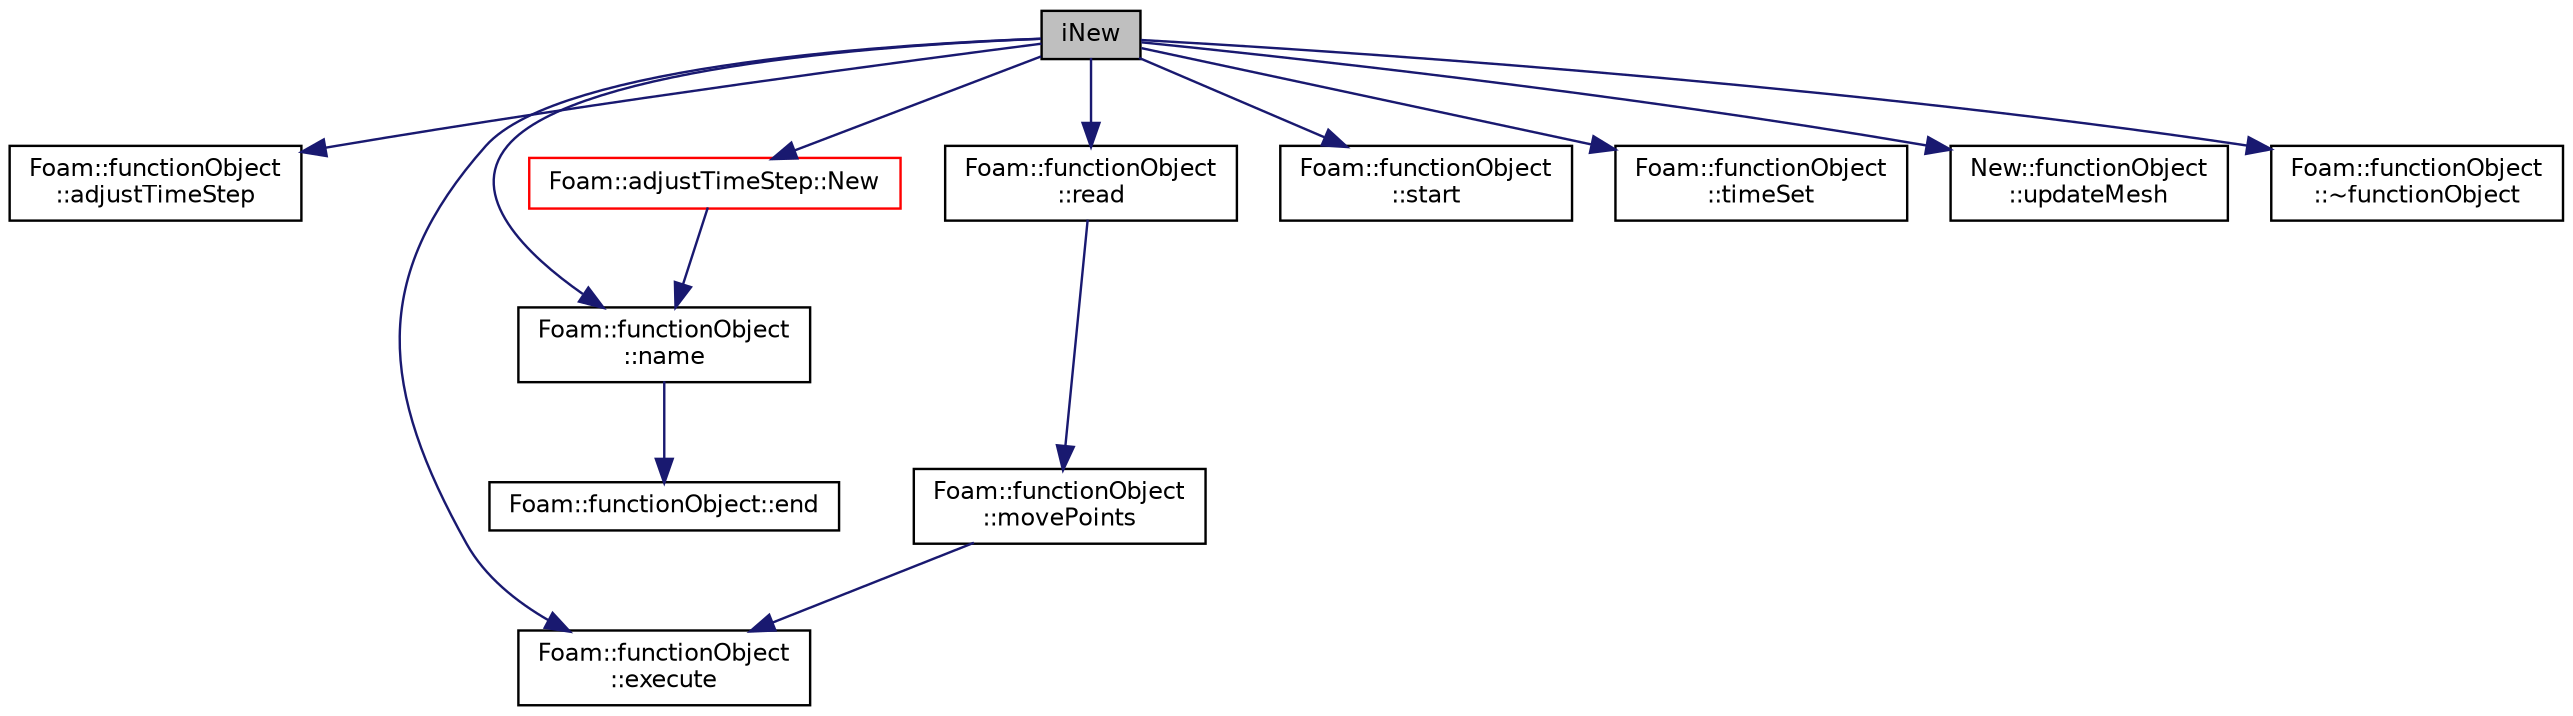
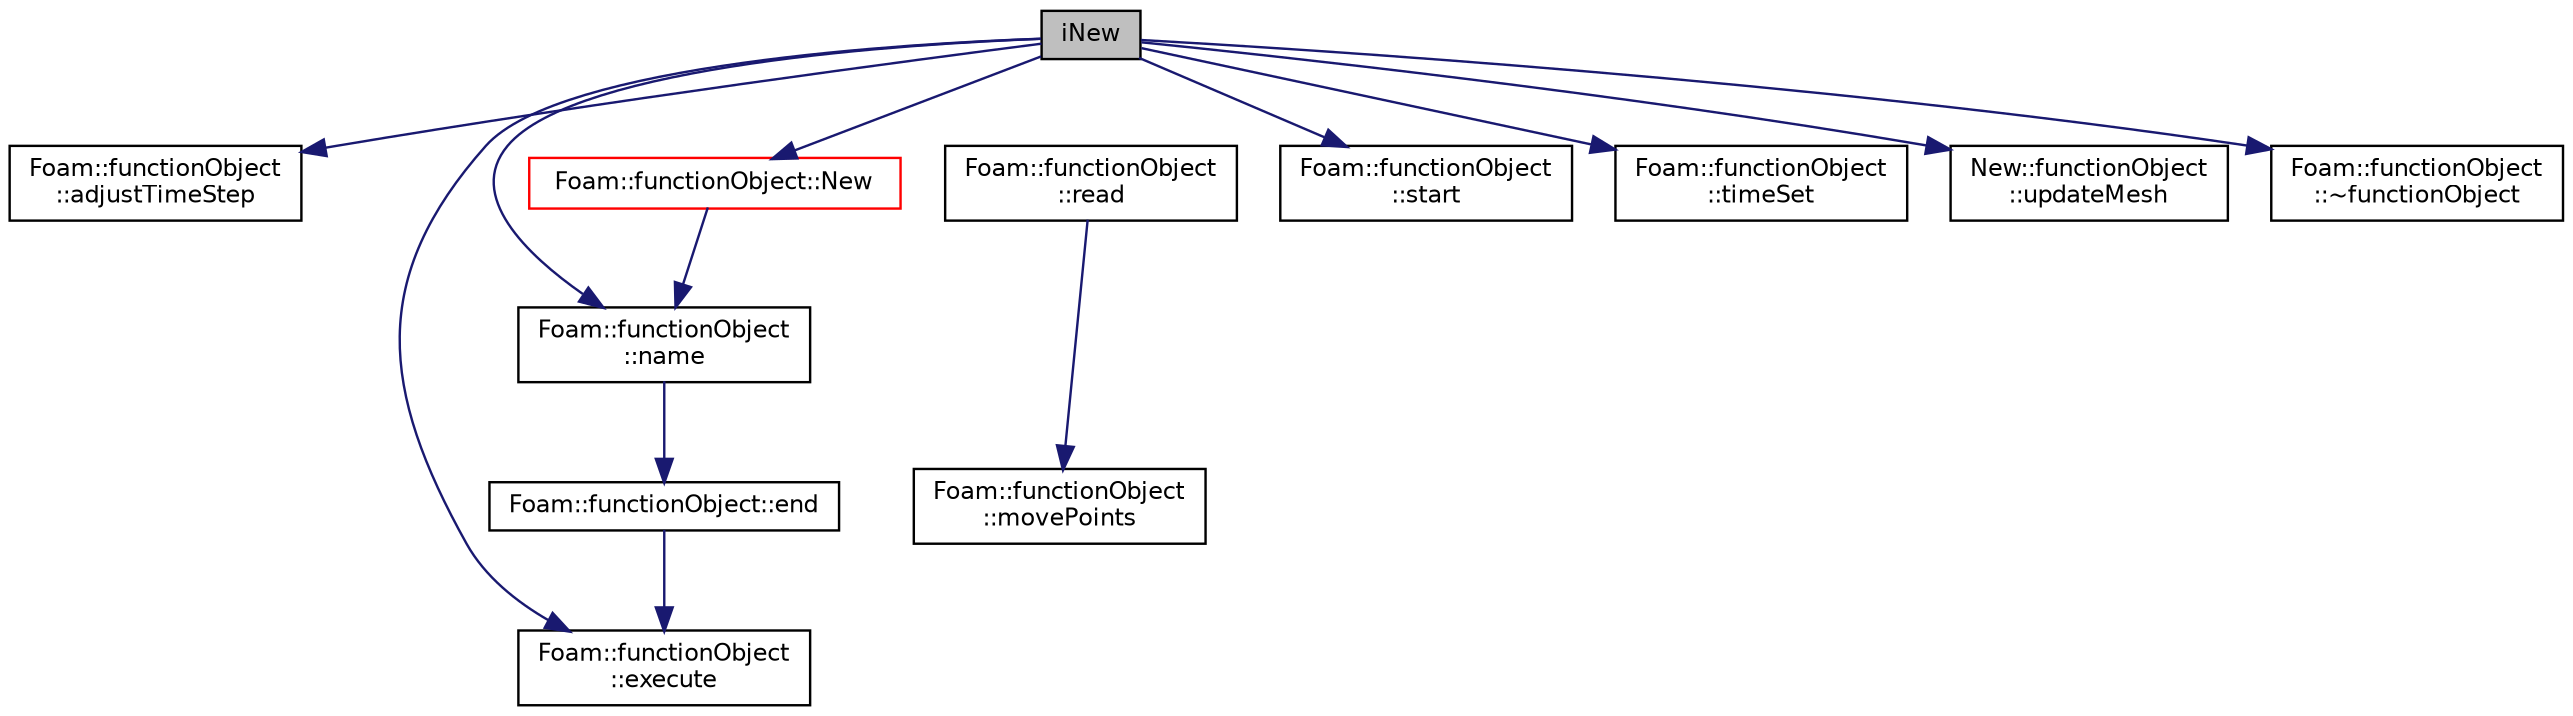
(1091, 90) -> none
(715, 183) -> (715, 183)
(873, 583) -> (664, 568)
